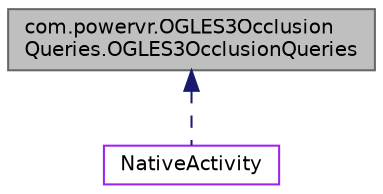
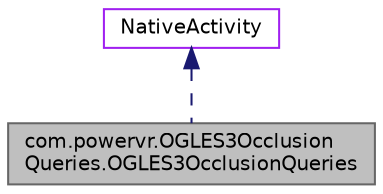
(192, 118) -> (192, 96)
